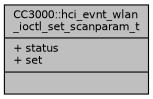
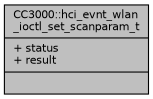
(28, 61) -> (35, 61)
